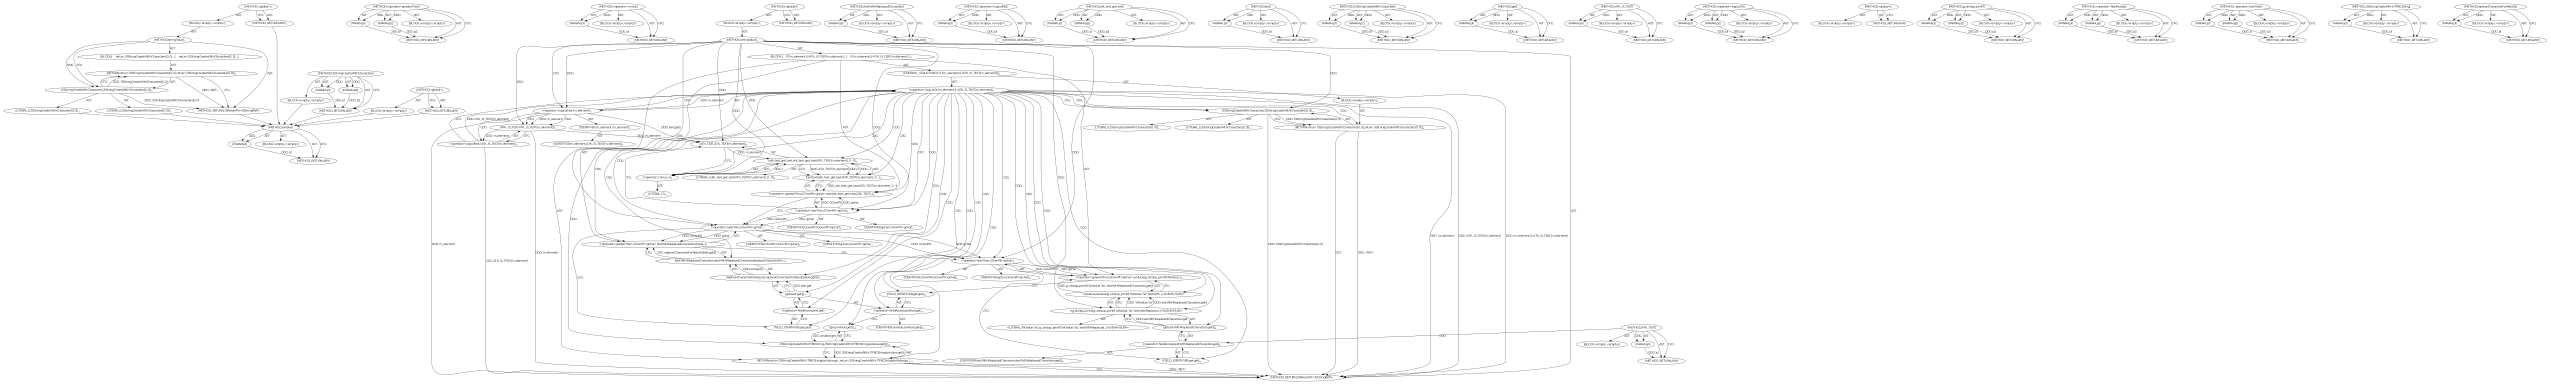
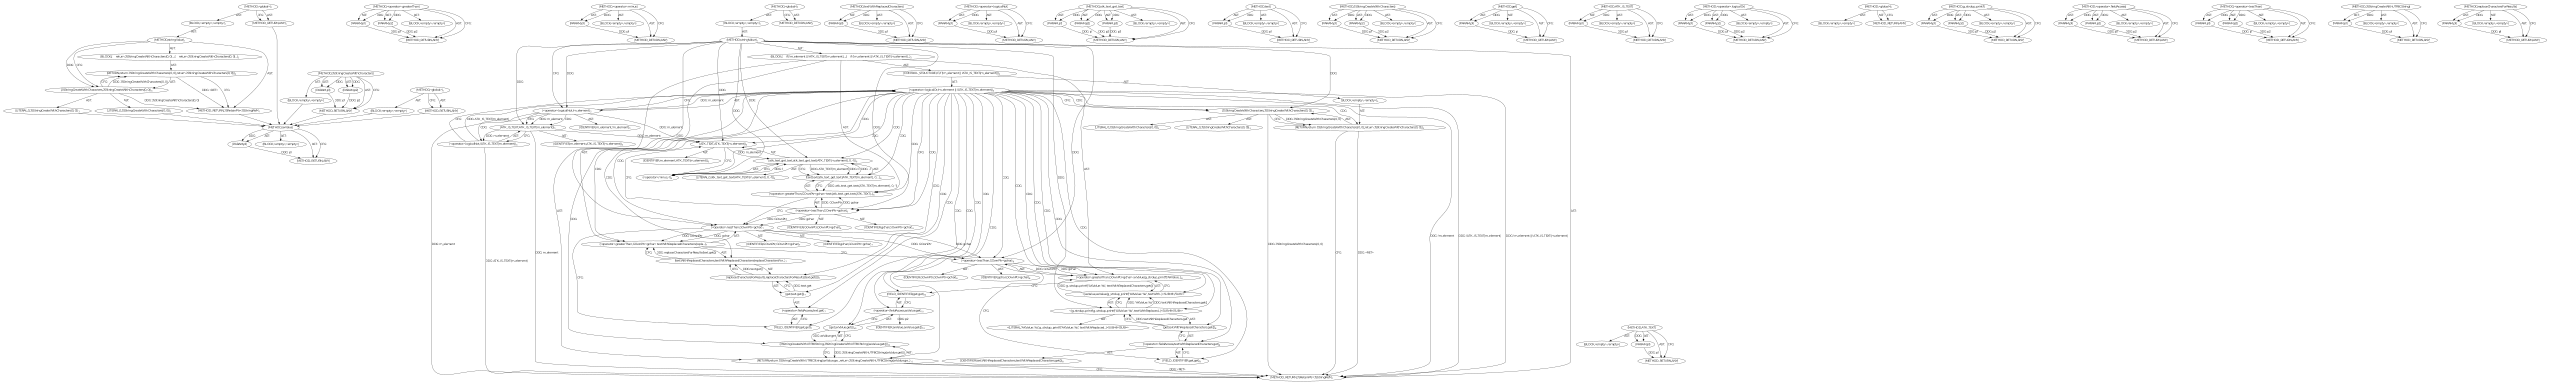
none -> (1110, 24)
(671, 128) -> (671, 128)
(597, 135) -> (557, 136)
none -> (839, 135)
none -> (676, 161)
(657, 194) -> none
(843, 302) -> (875, 322)
(802, 303) -> none
(903, 319) -> (903, 319)
(1425, 336) -> (1090, 258)
